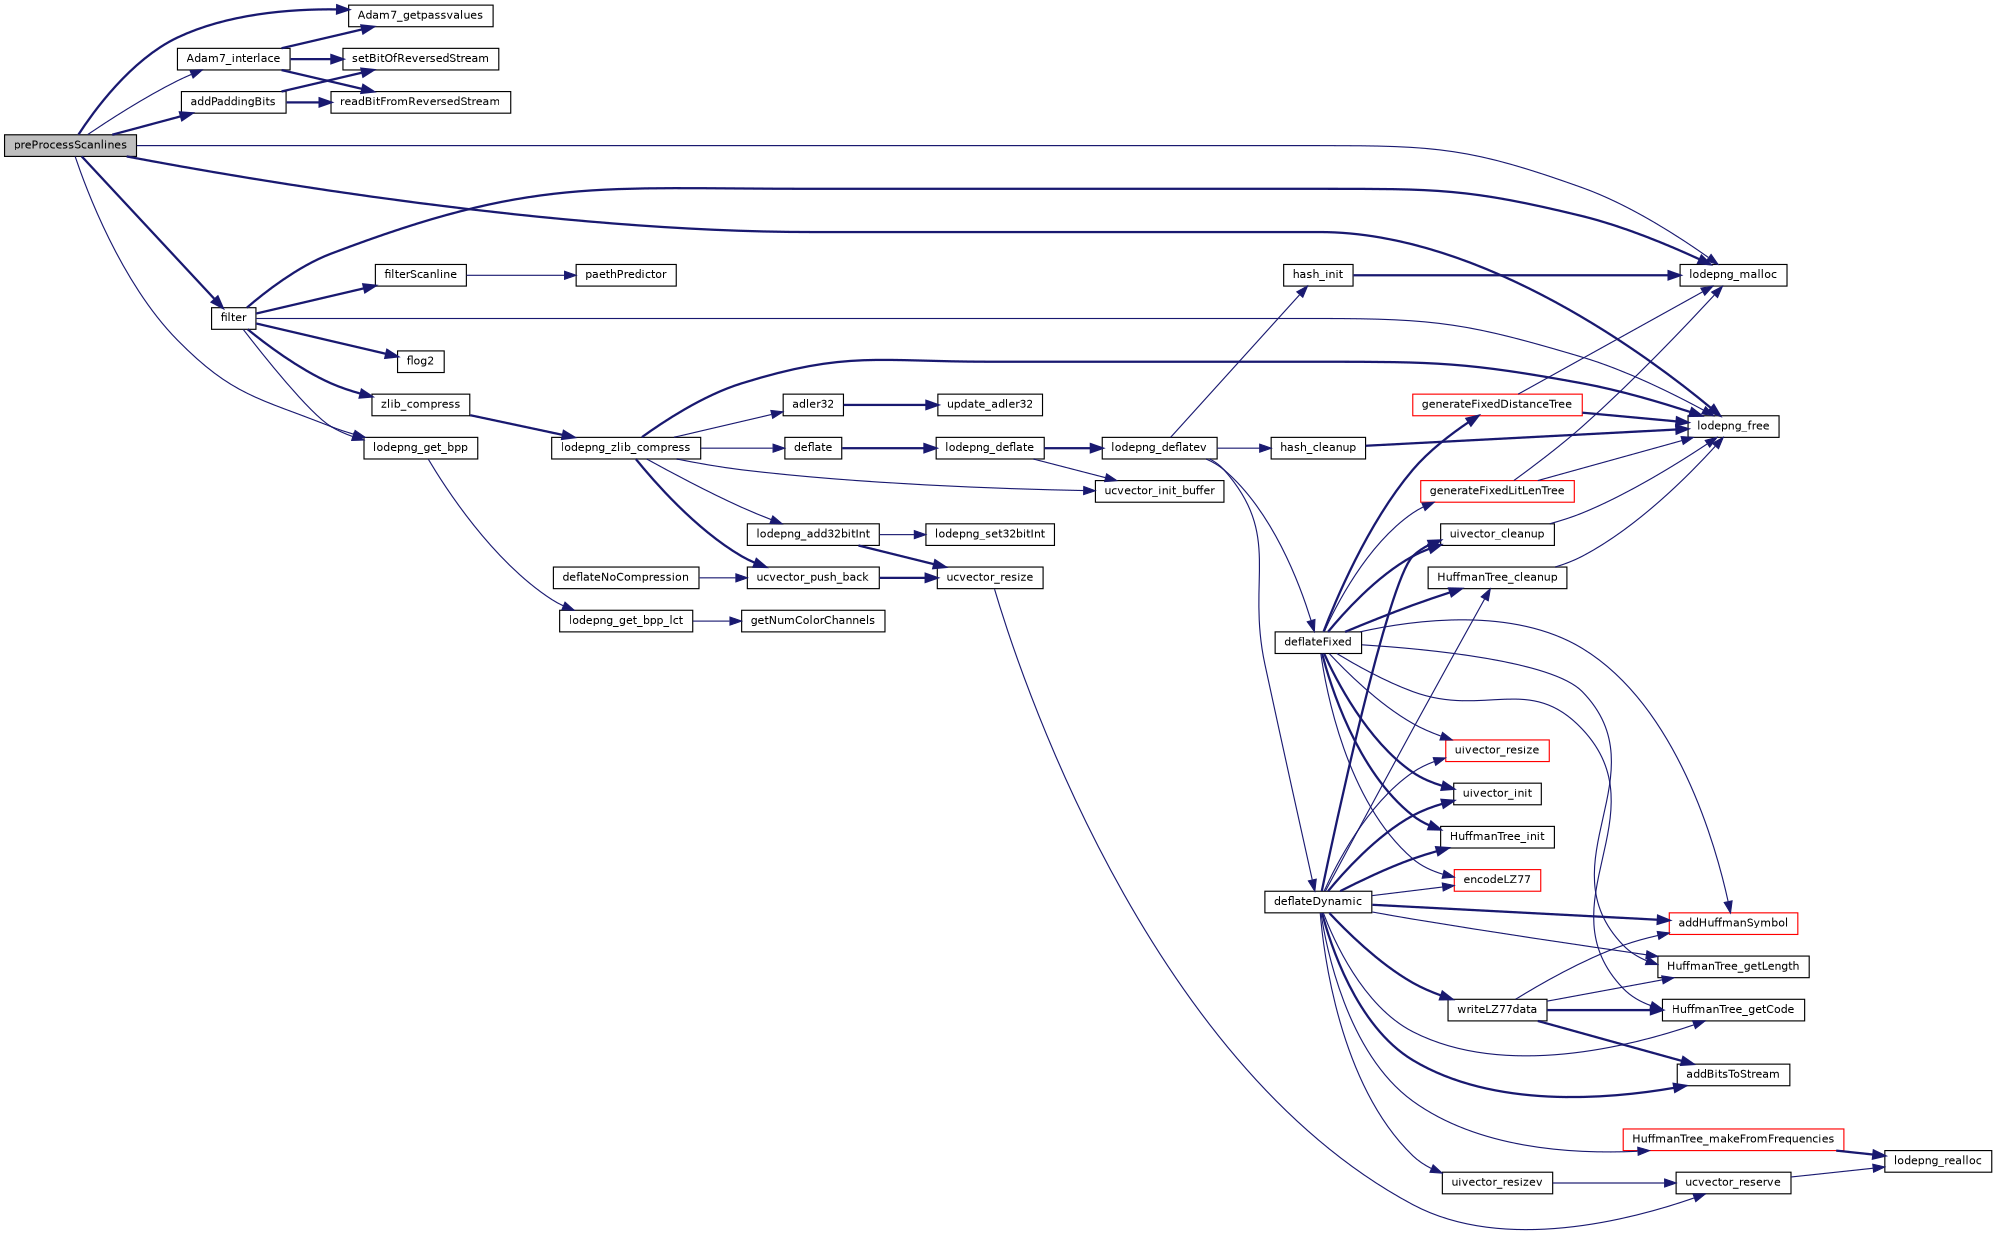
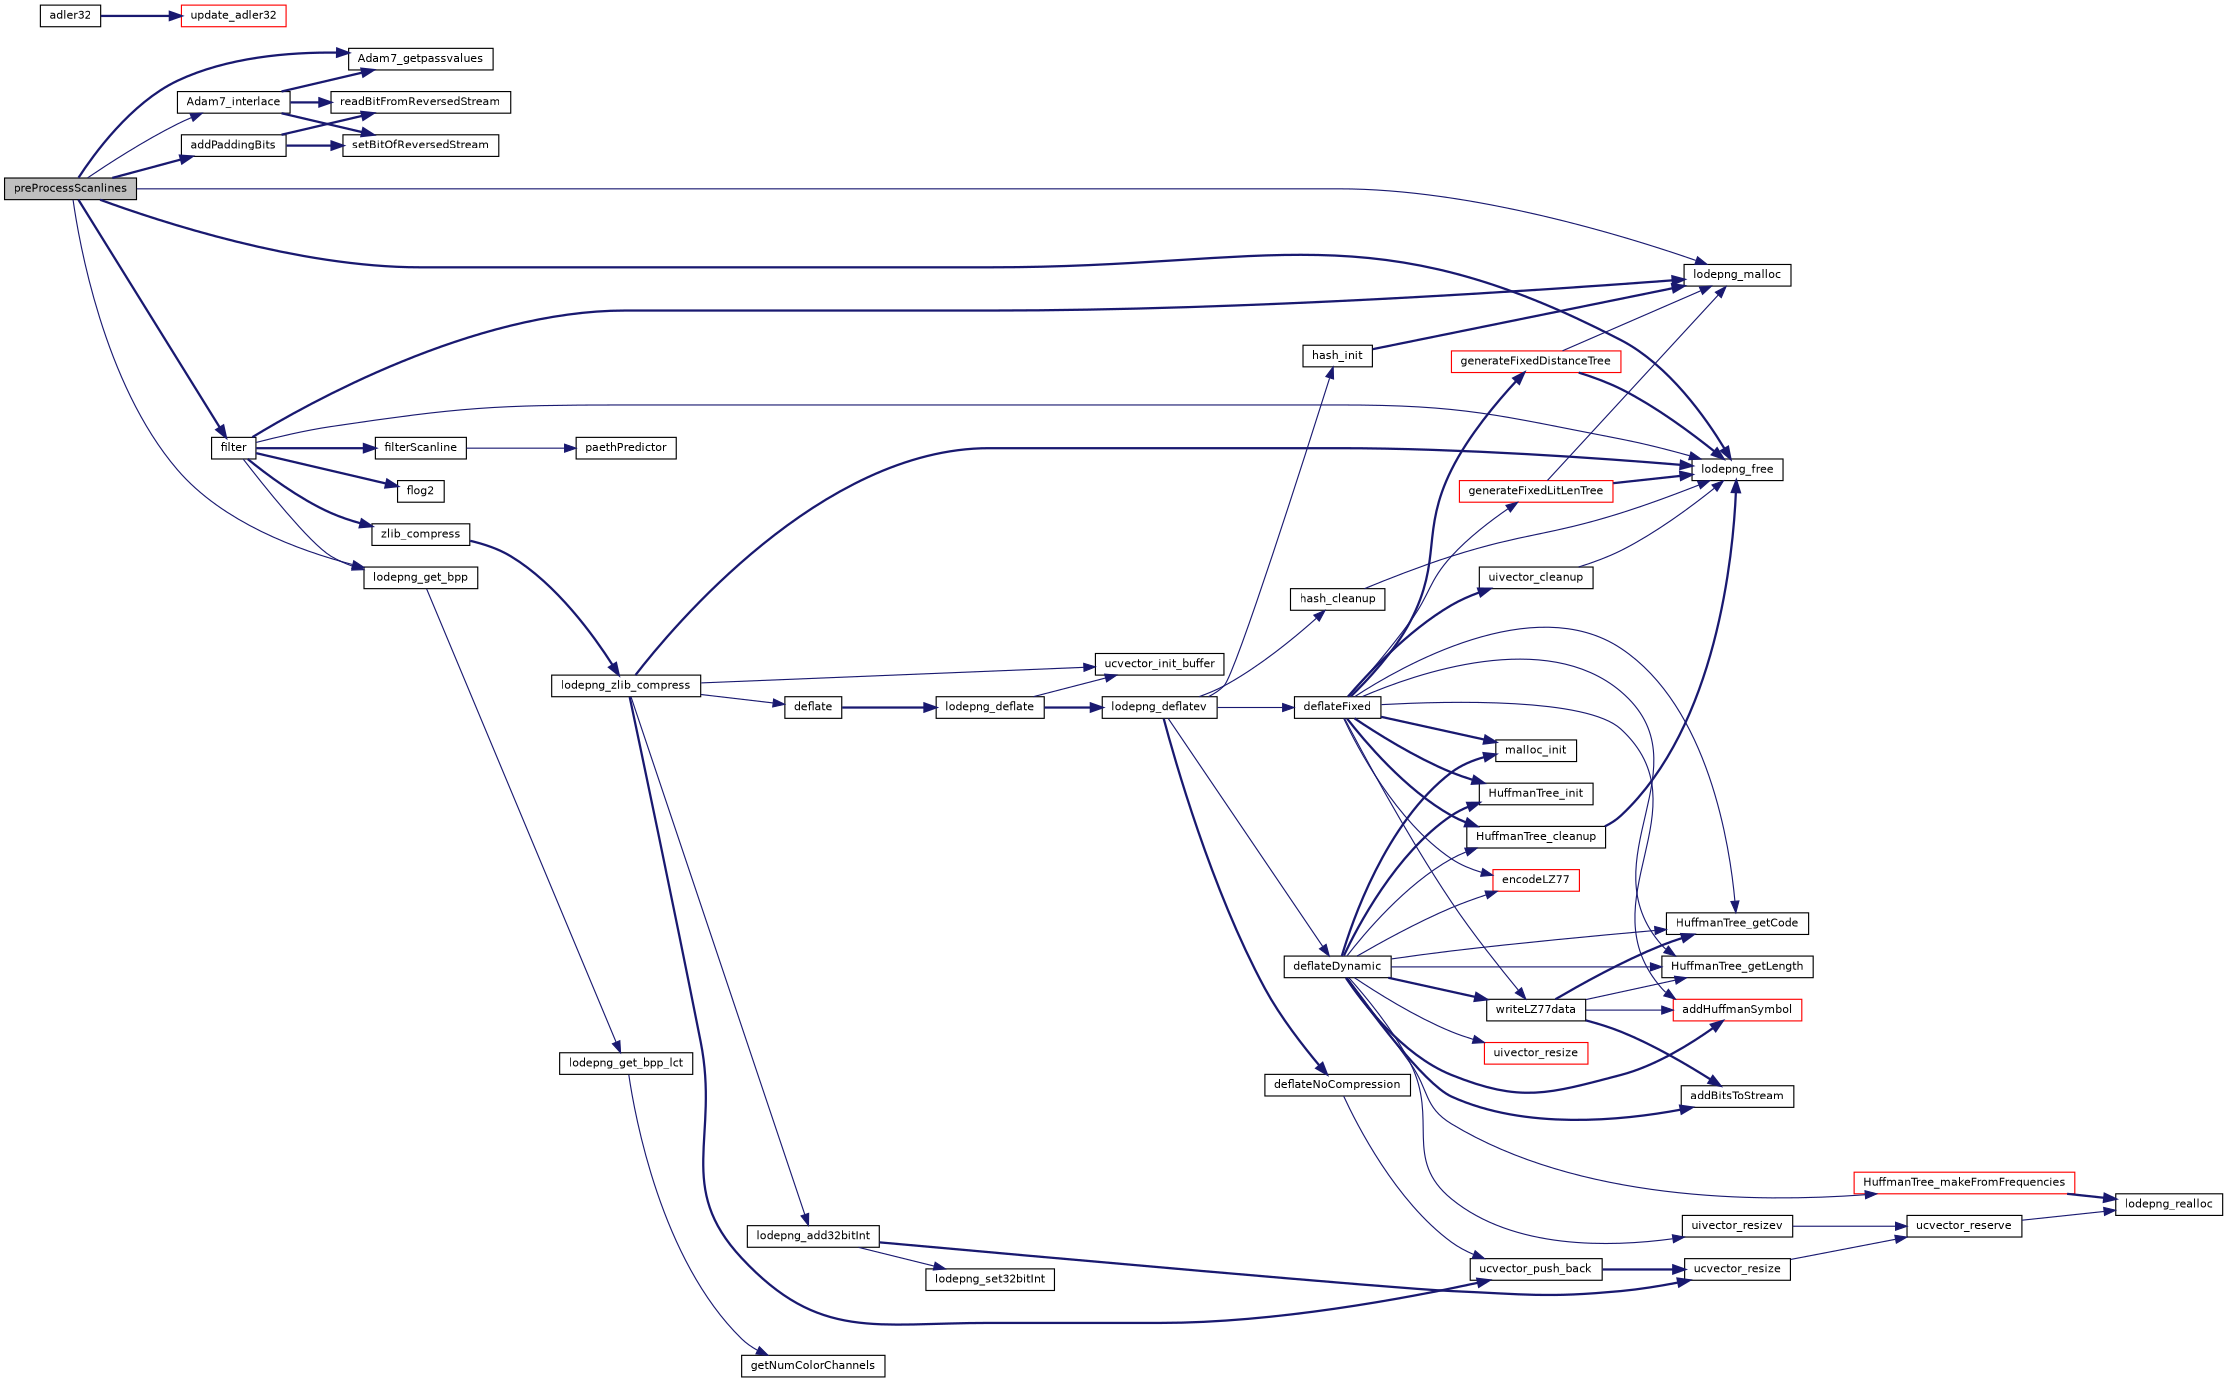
(990, 405) -> (234, 16)
(723, 426) -> none
(1521, 438) -> (1531, 536)
(1610, 461) -> (1647, 480)
(1642, 516) -> (1704, 674)
(1381, 701) -> (1424, 859)
(1365, 702) -> none
(1498, 794) -> (1536, 751)
none -> (1224, 900)
